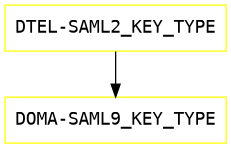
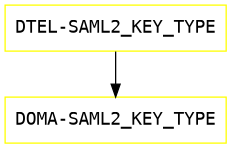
(116, 120) -> (116, 120)
